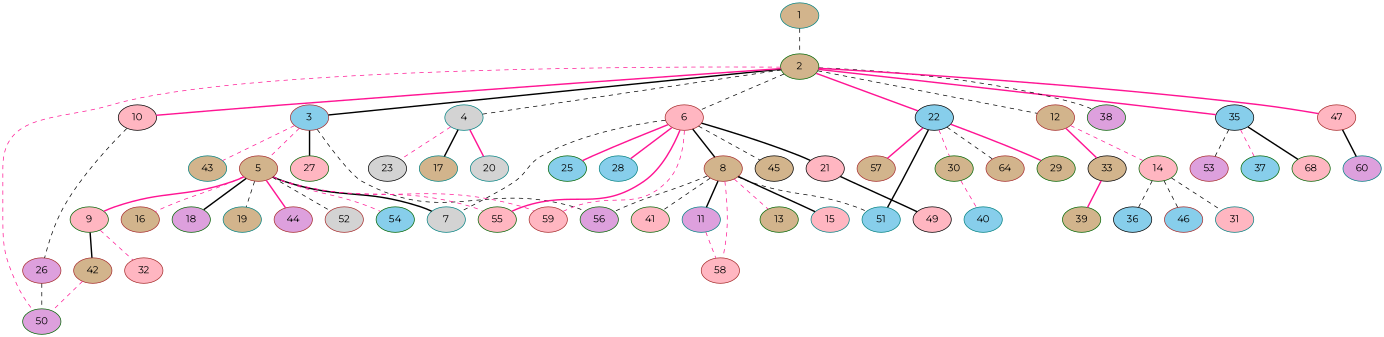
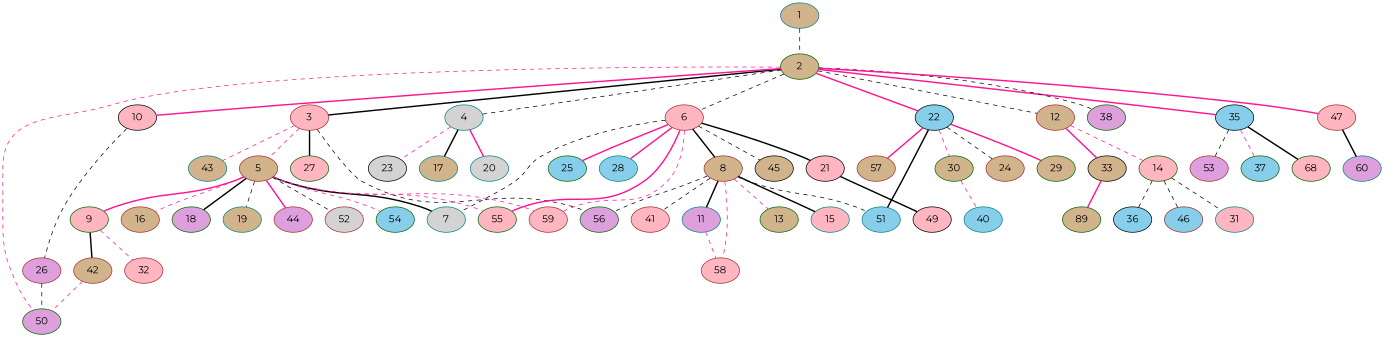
(310, 118) -> (310, 118)
(1005, 169) -> (1005, 169)
(650, 220) -> (650, 220)
(1082, 220) -> (1082, 220)
